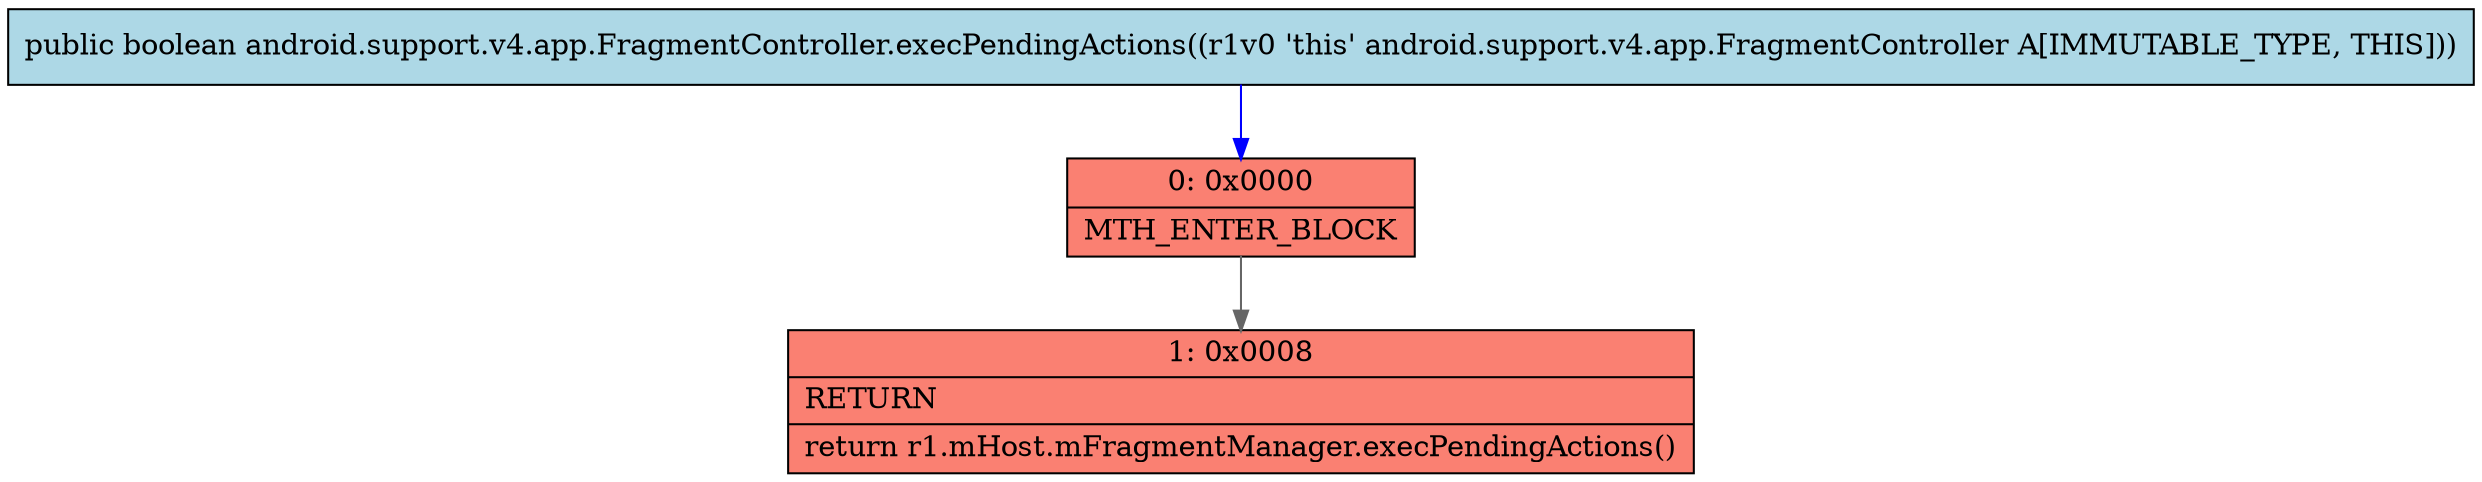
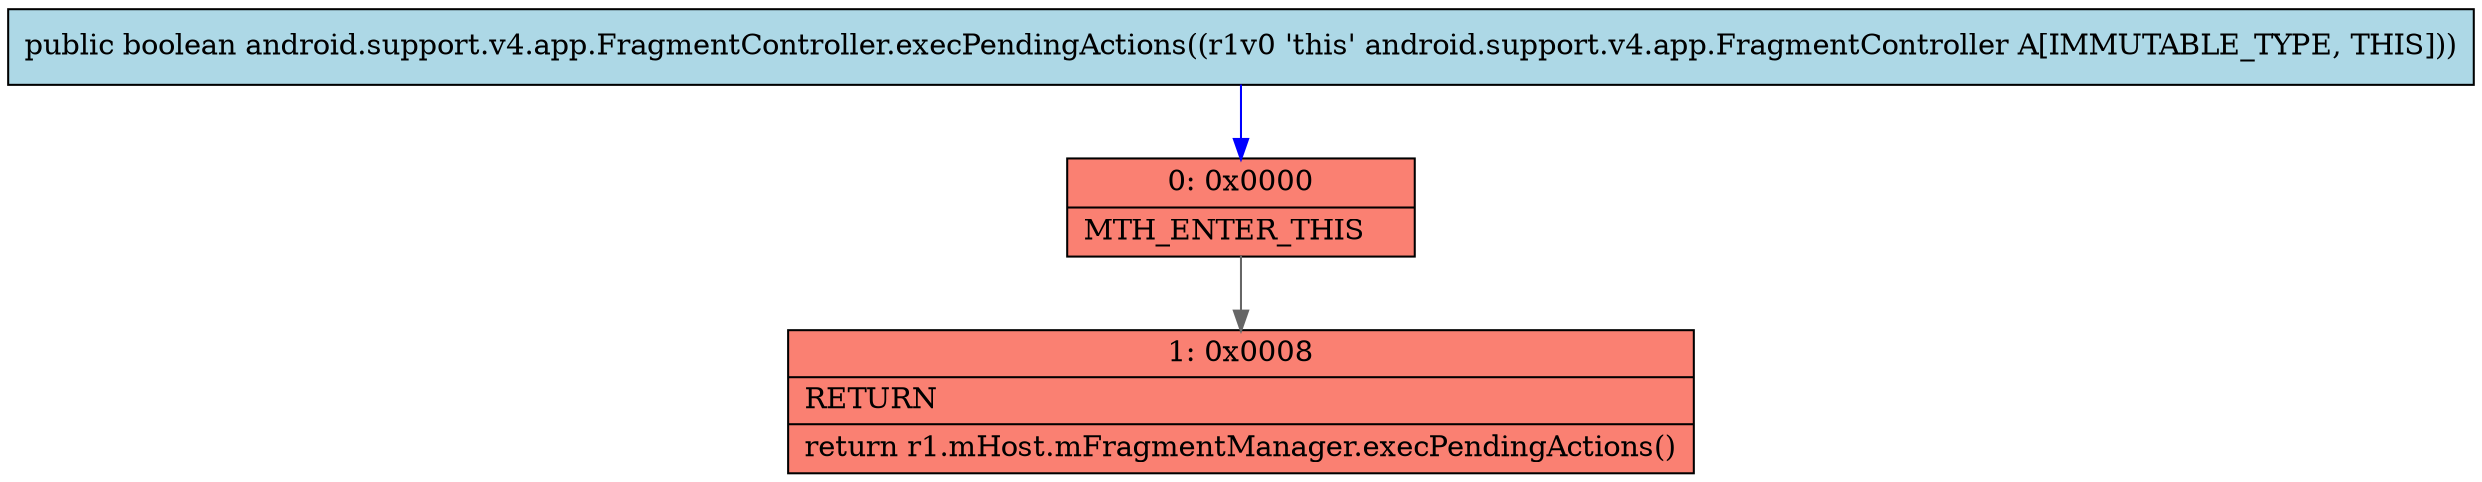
(1241, 231) -> (1225, 231)
